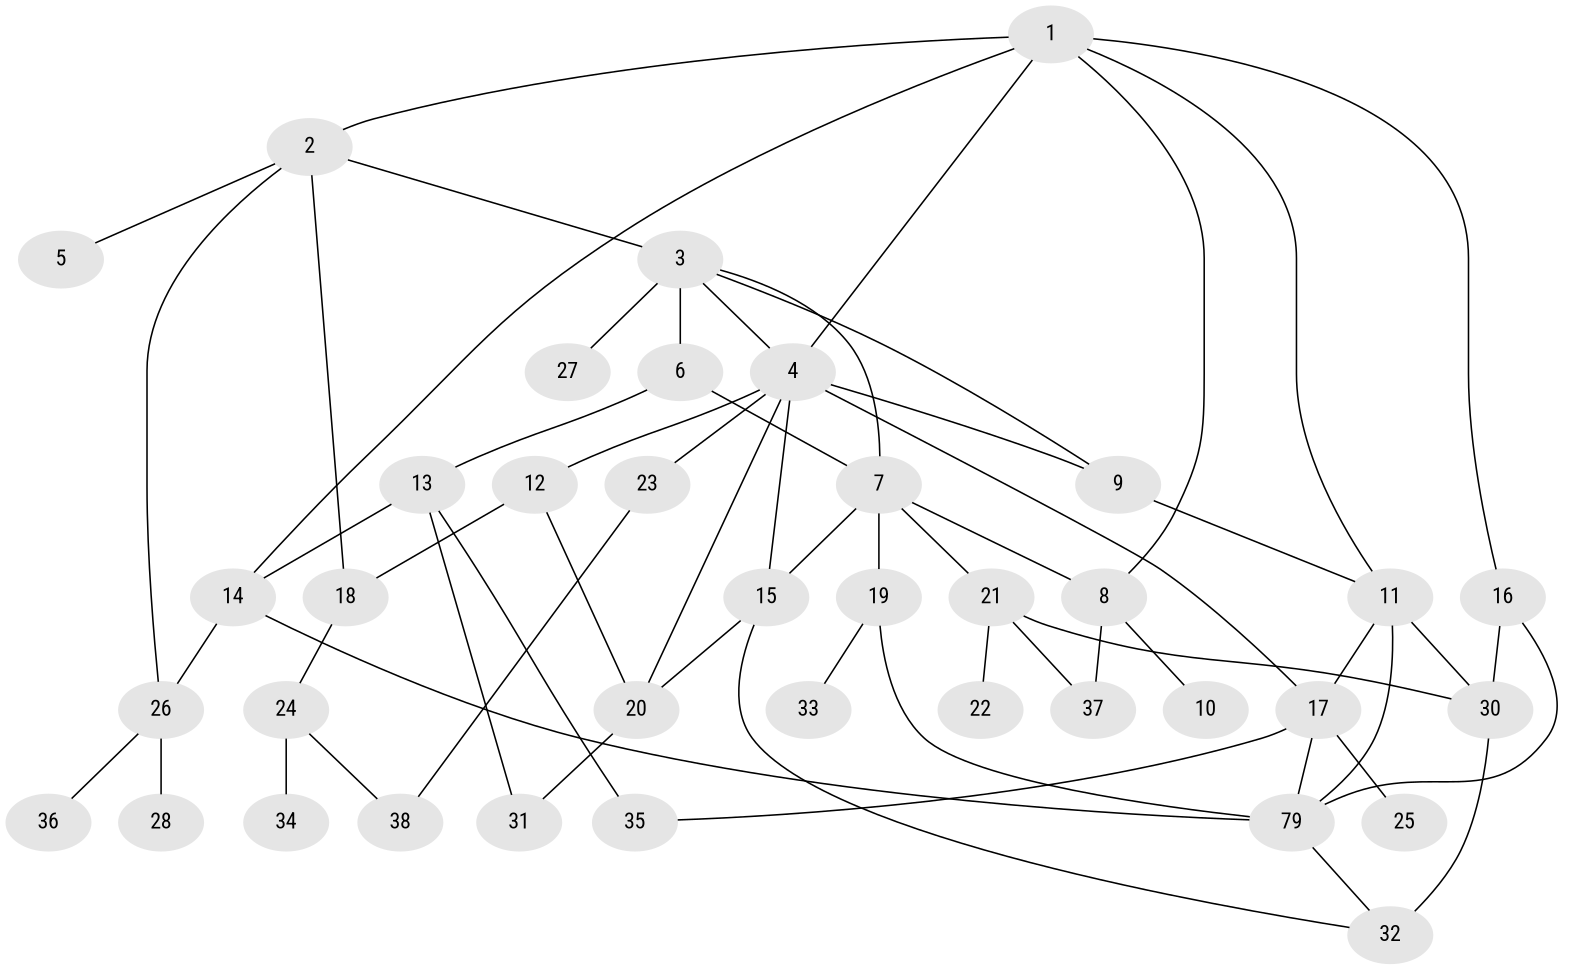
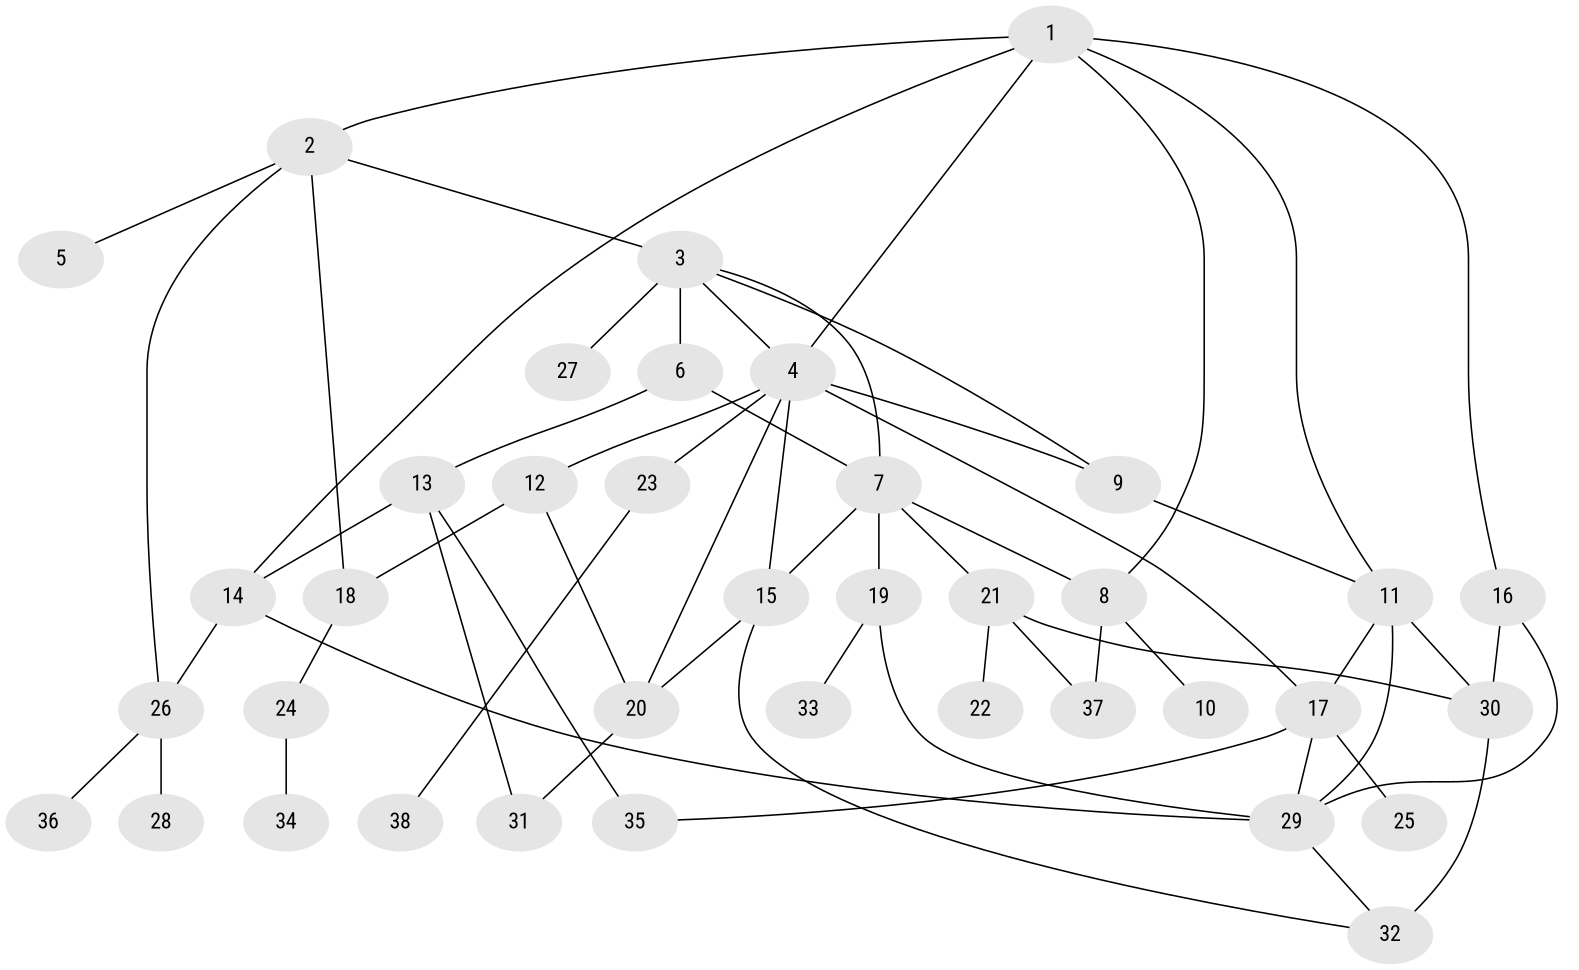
(343, 766) -> none
(1292, 823) -> (1292, 823)
